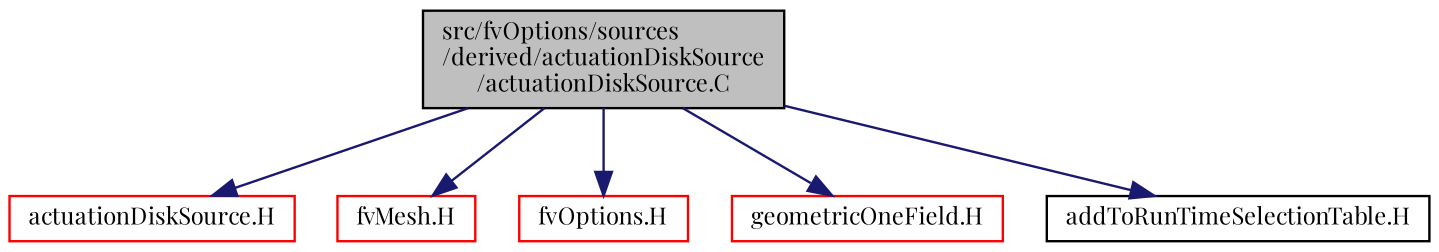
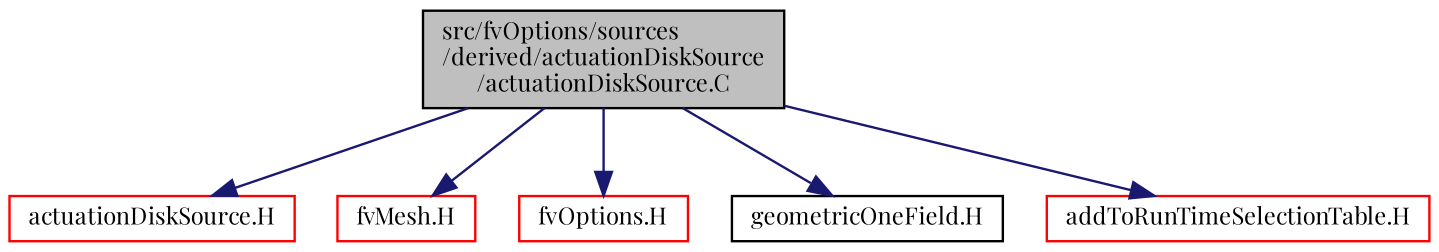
(867, 219) -> (867, 219)
(1238, 219) -> (1238, 219)
